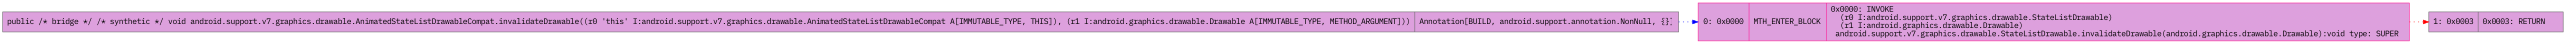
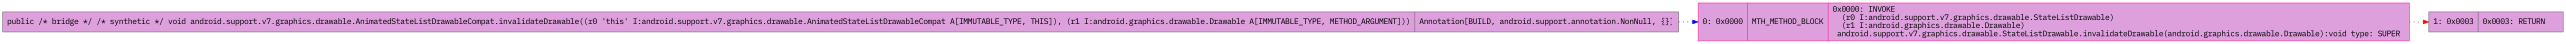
(1787, 22) -> (1788, 22)
